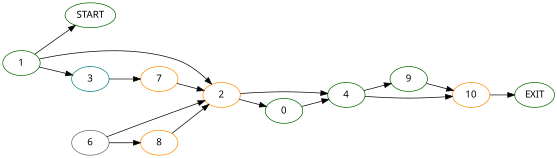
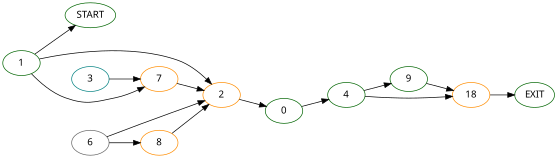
(53, 70) -> (82, 102)
(281, 92) -> none
(471, 95) -> (471, 95)
